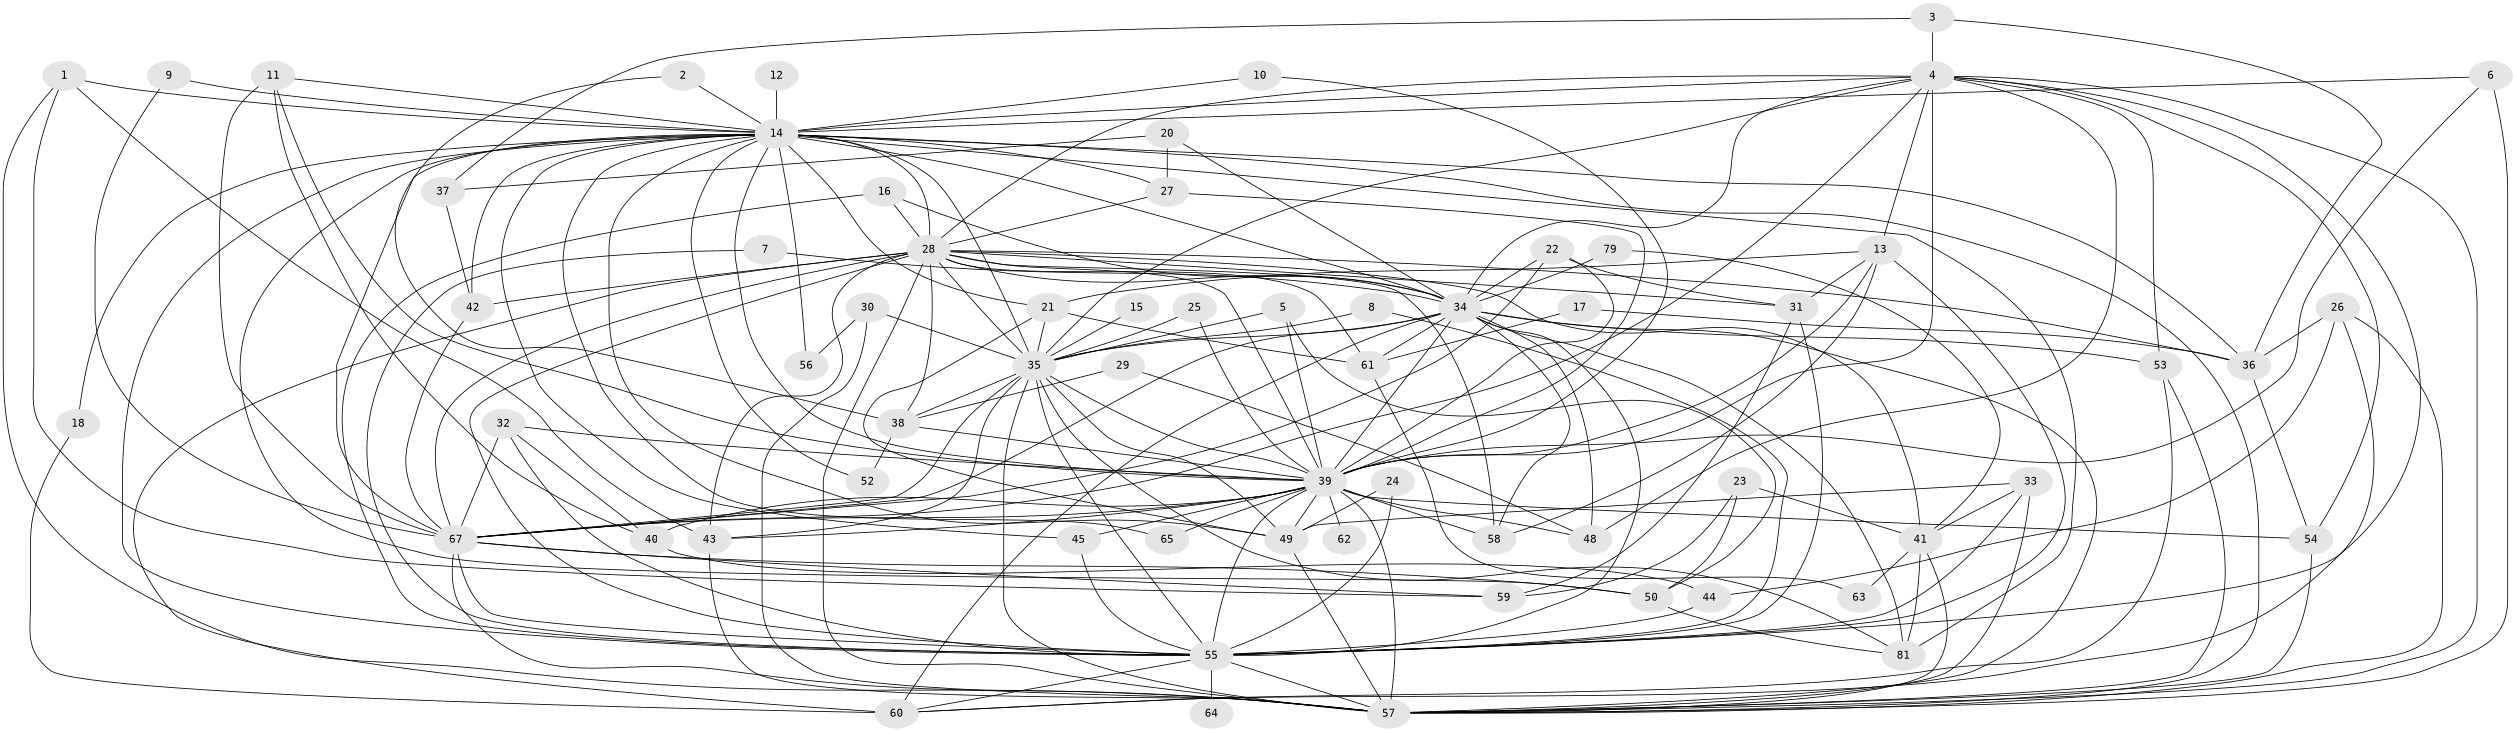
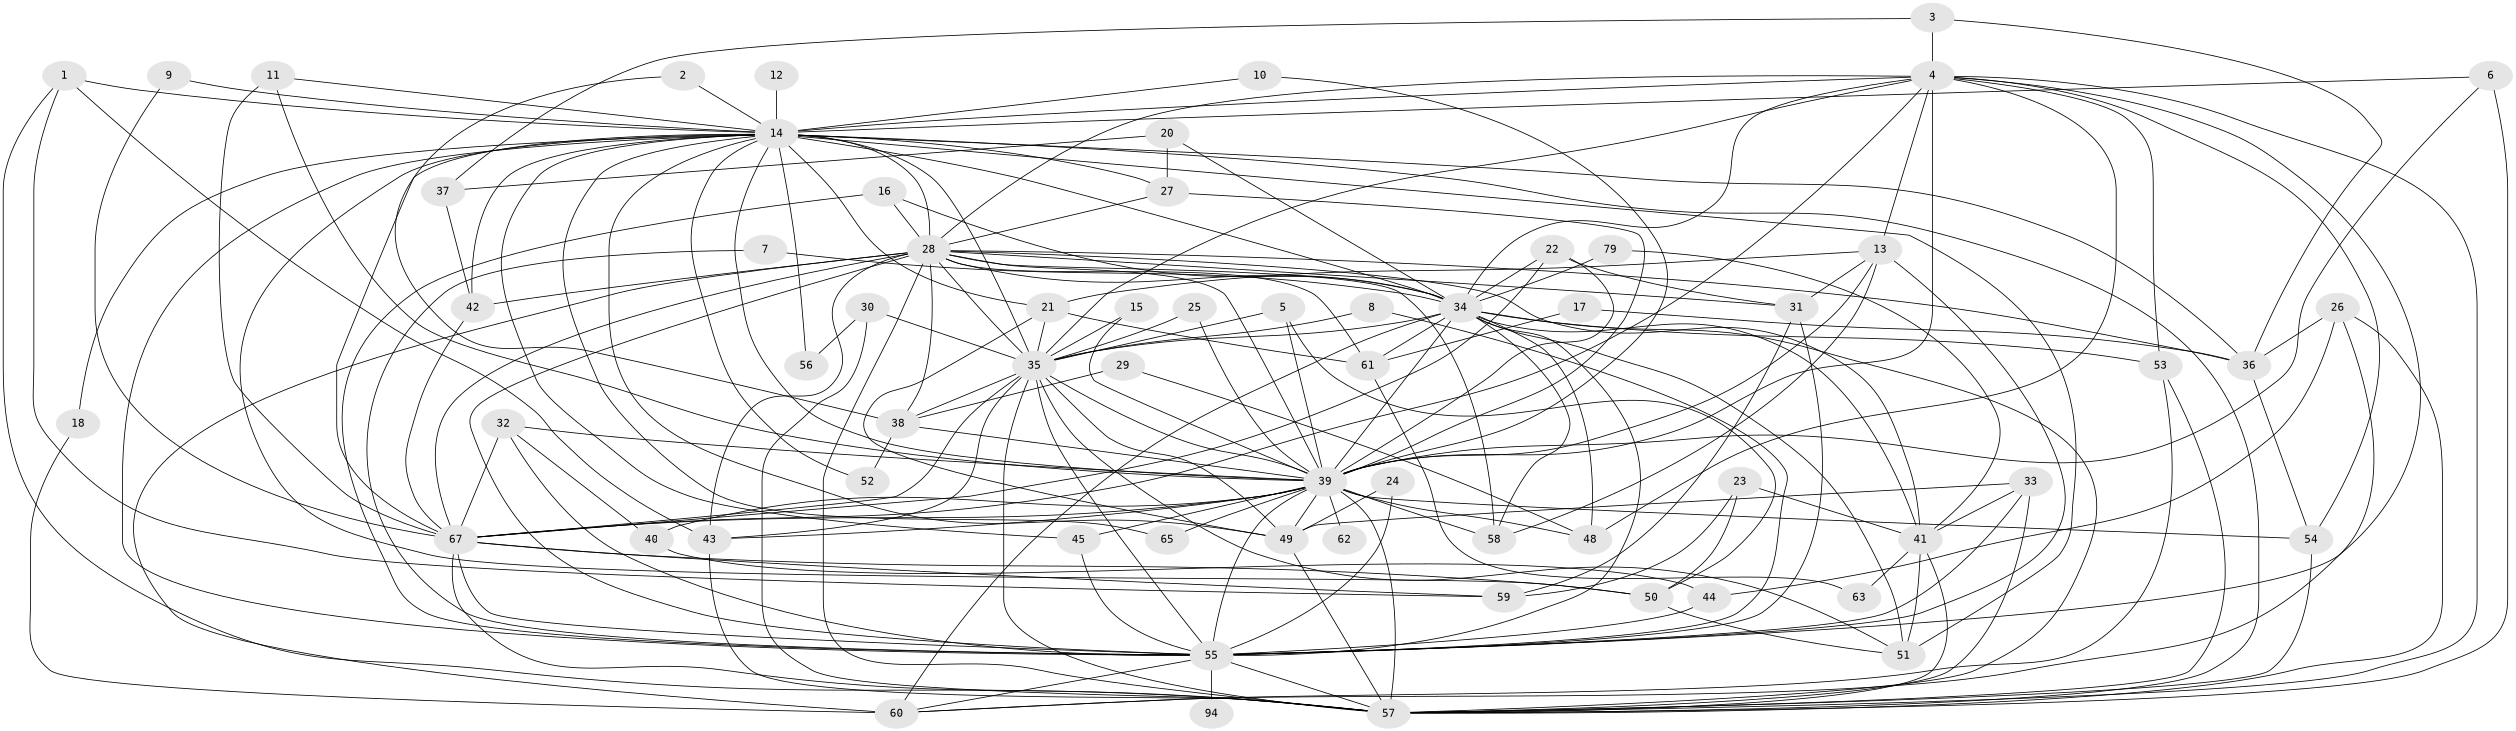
(388, 346) -> none
none -> (1166, 413)
(950, 487) -> (1678, 324)
(1904, 656) -> (1904, 656)
(1212, 714) -> (1212, 714)
